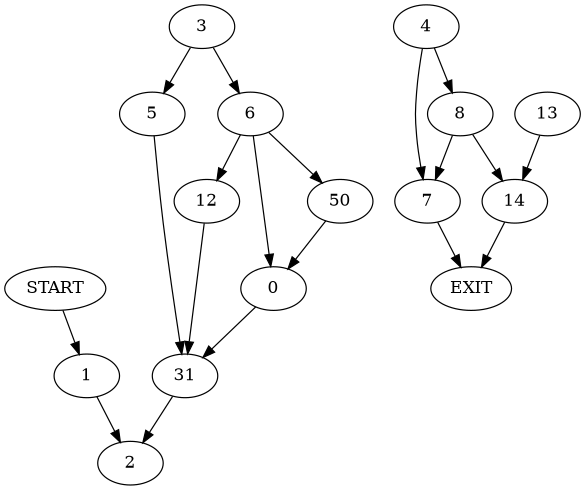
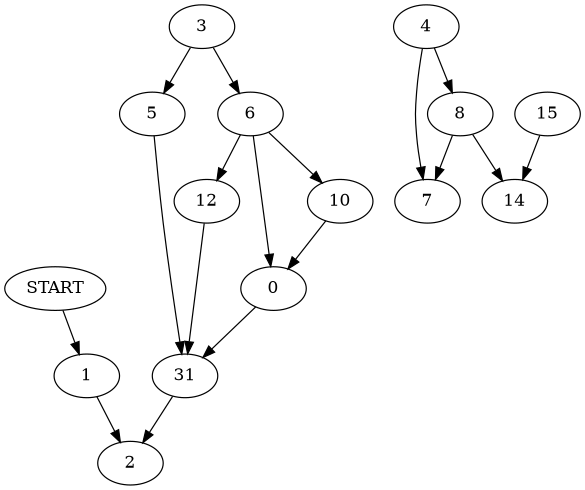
(548, 114) -> (548, 114)
(340, 201) -> (340, 201)
(471, 289) -> none
